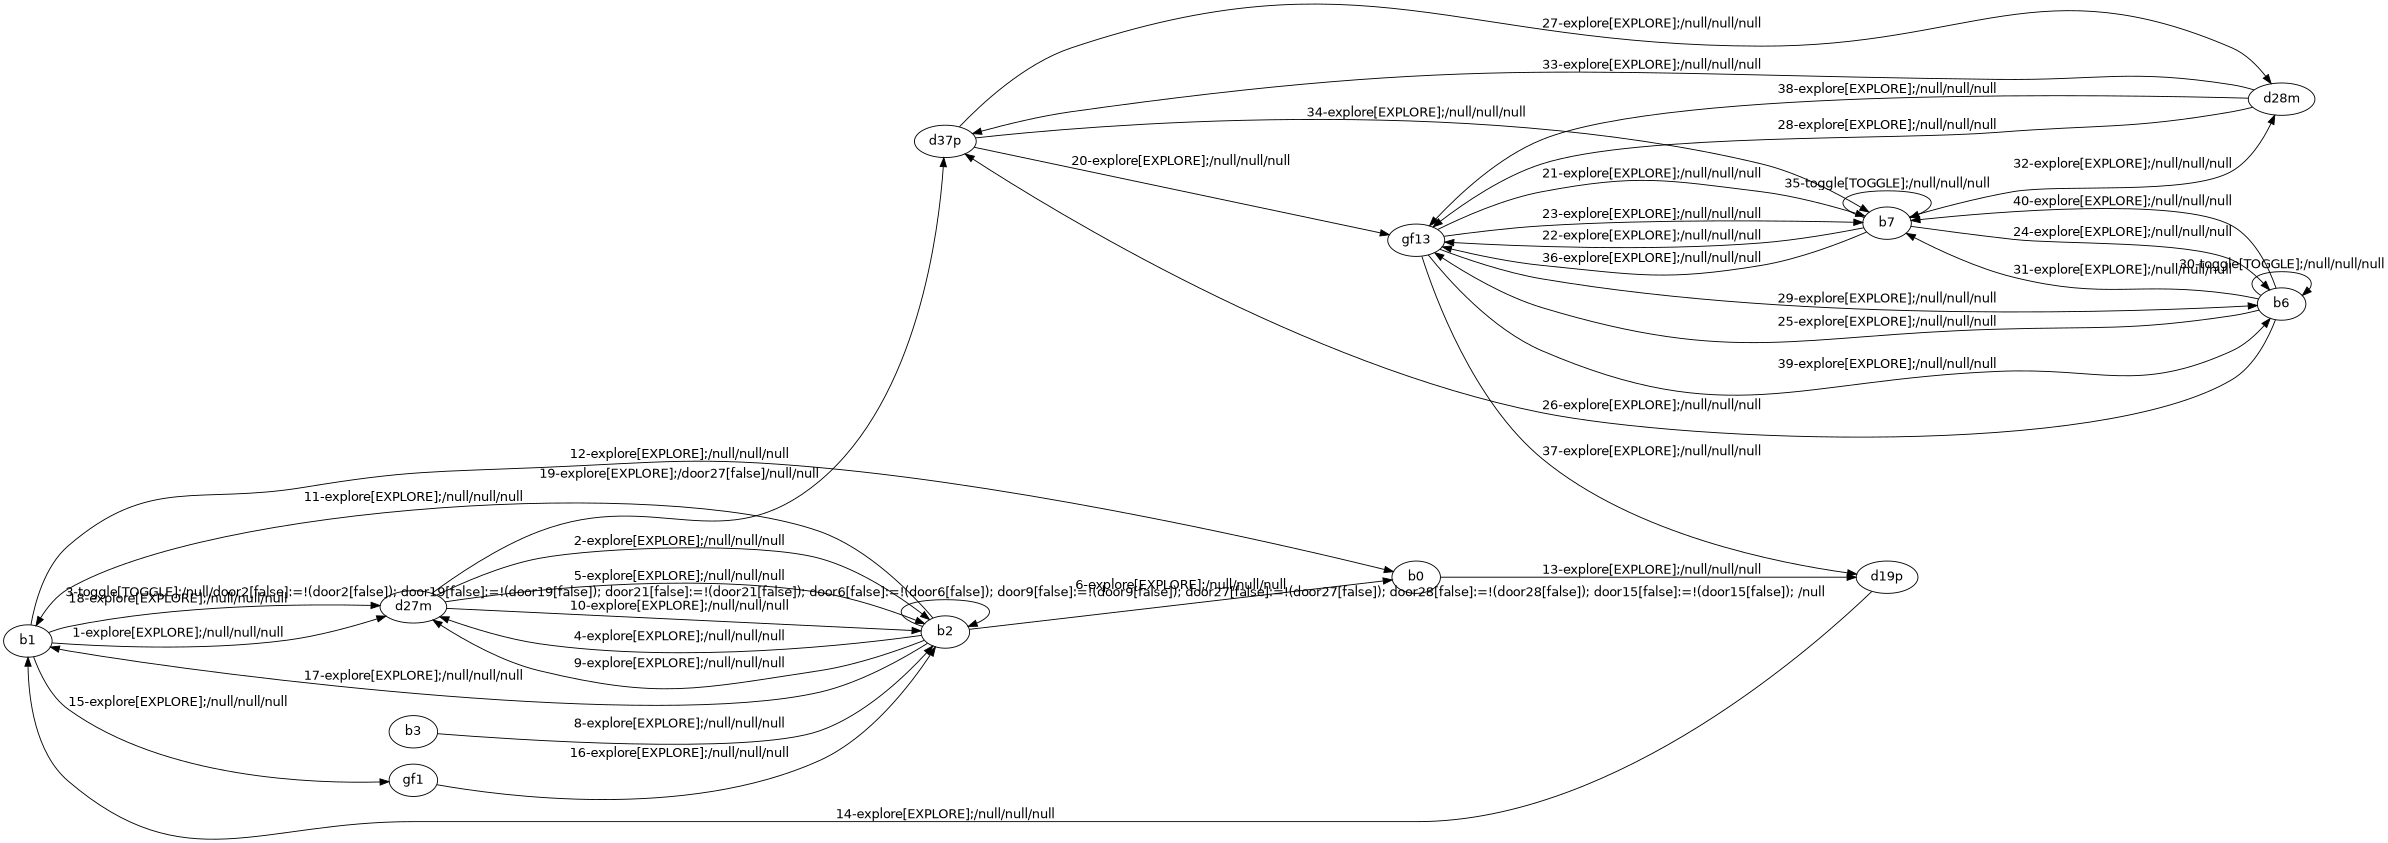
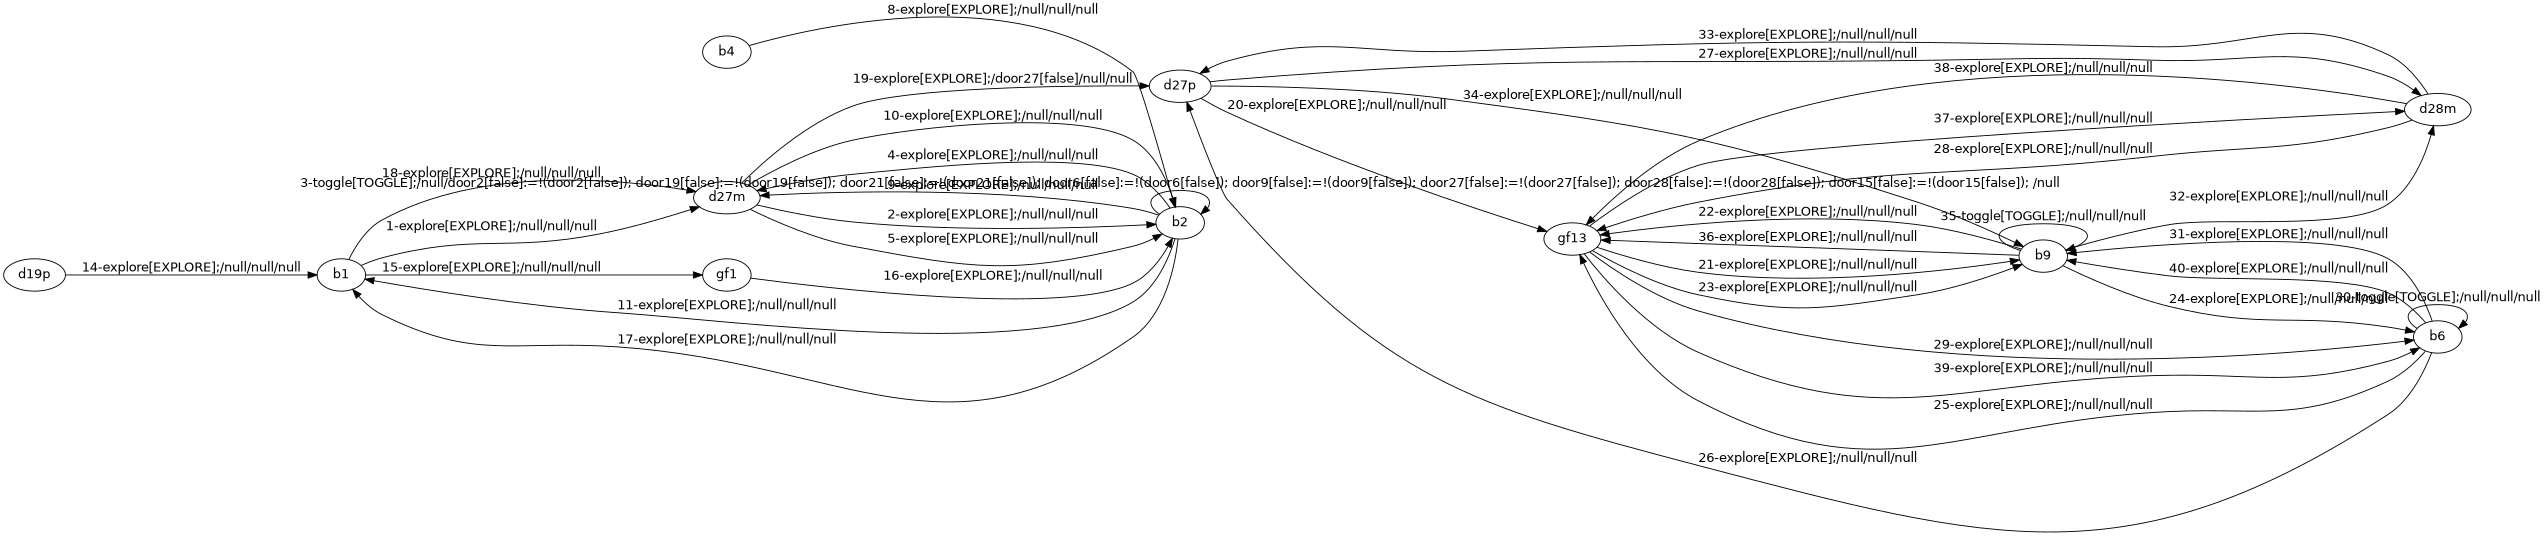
(945, 141) -> (1180, 86)
(1887, 223) -> (2043, 256)
(1579, 485) -> (1984, 136)
(1416, 577) -> none
(413, 732) -> (727, 52)
